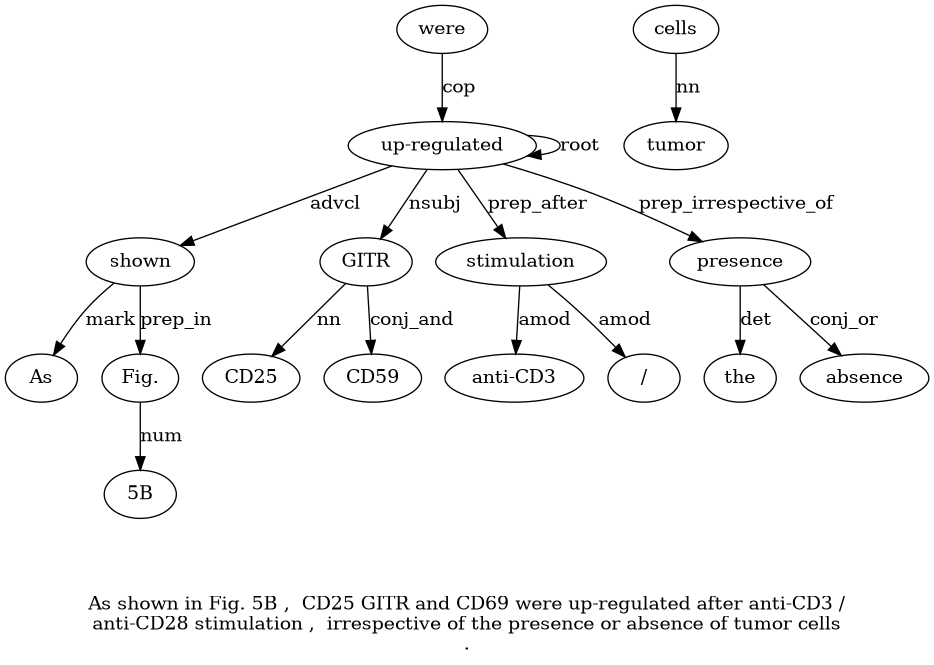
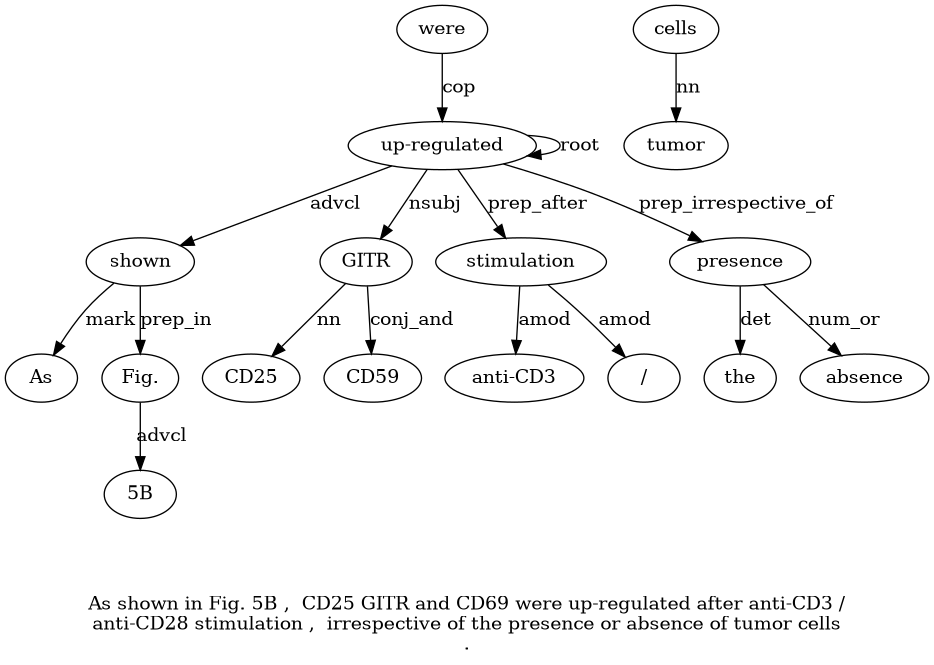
(844, 320) -> (844, 320)
(162, 436) -> (162, 436)
